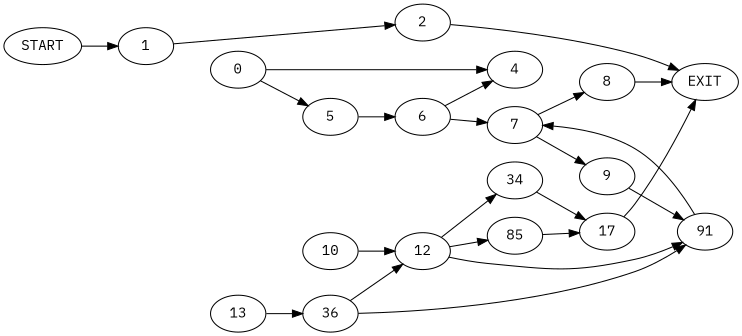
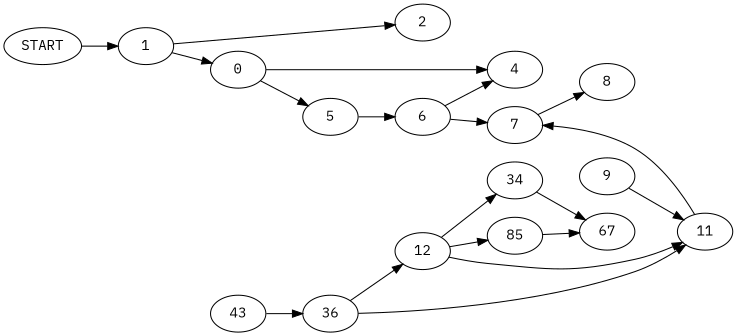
none -> (187, 57)
(705, 82) -> none
(556, 148) -> none
(607, 232) -> (607, 232)
(705, 232) -> (705, 232)
(330, 251) -> none
(238, 314) -> (238, 314)
